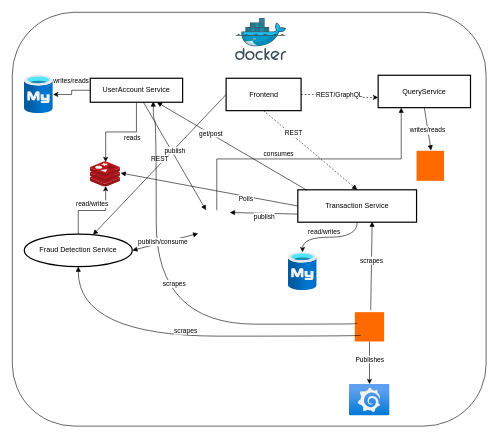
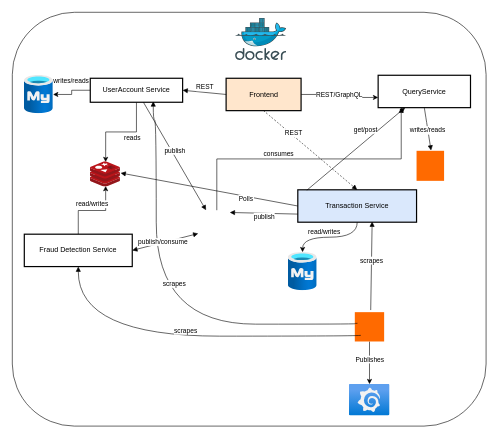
(264, 95) -> (264, 95)
(308, 95) -> (308, 95)
(200, 122) -> (204, 92)
(232, 146) -> (375, 133)
(357, 206) -> (357, 206)
(78, 251) -> (78, 251)
